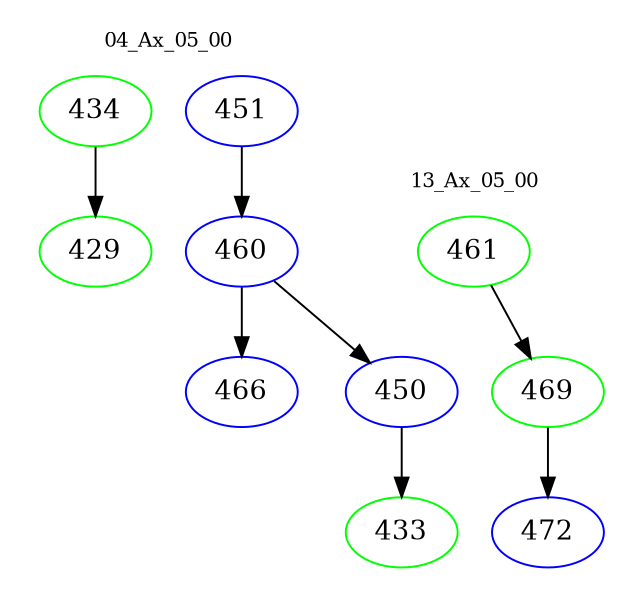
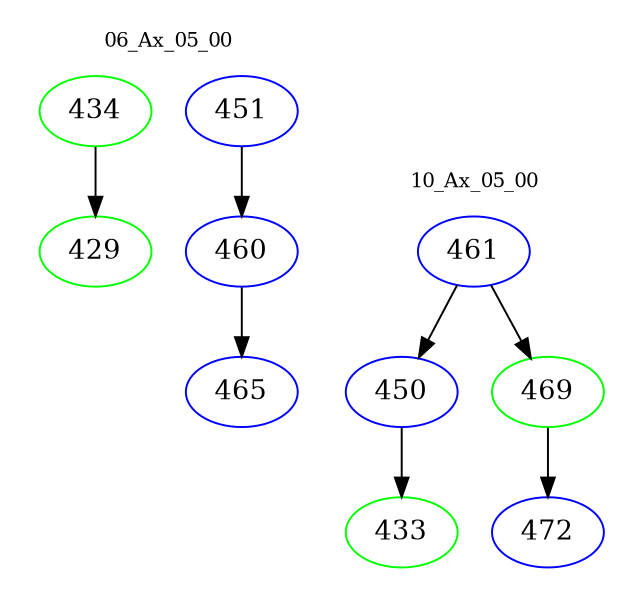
(169, 42) -> (169, 42)
(475, 182) -> (475, 182)
(474, 252) -> (474, 252)
(300, 303) -> (443, 313)
(242, 392) -> (242, 392)
